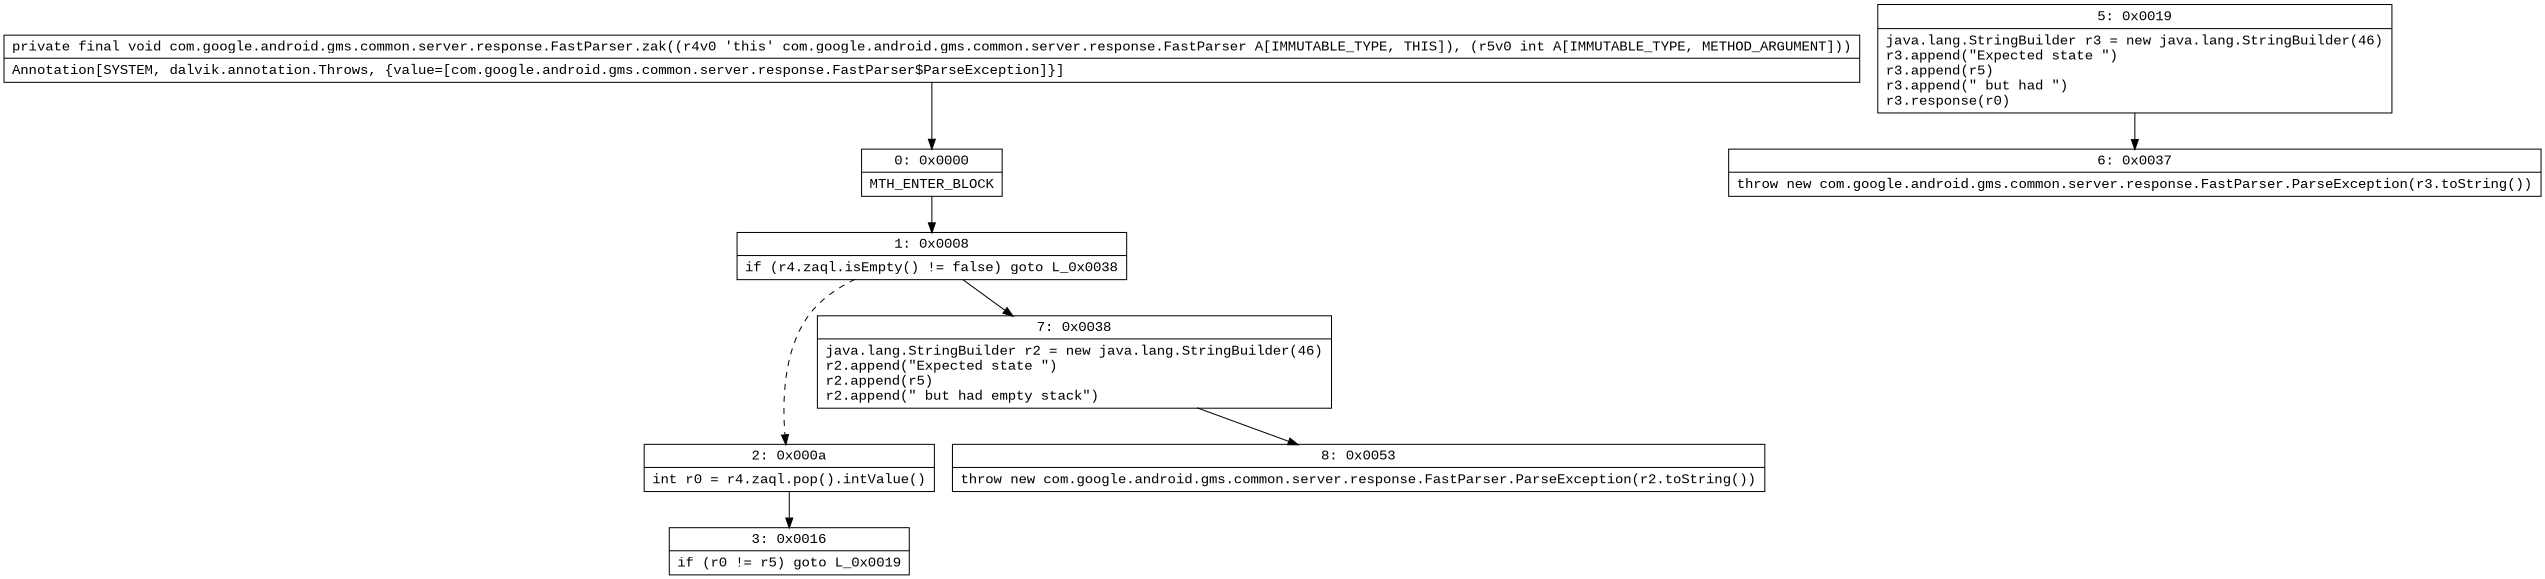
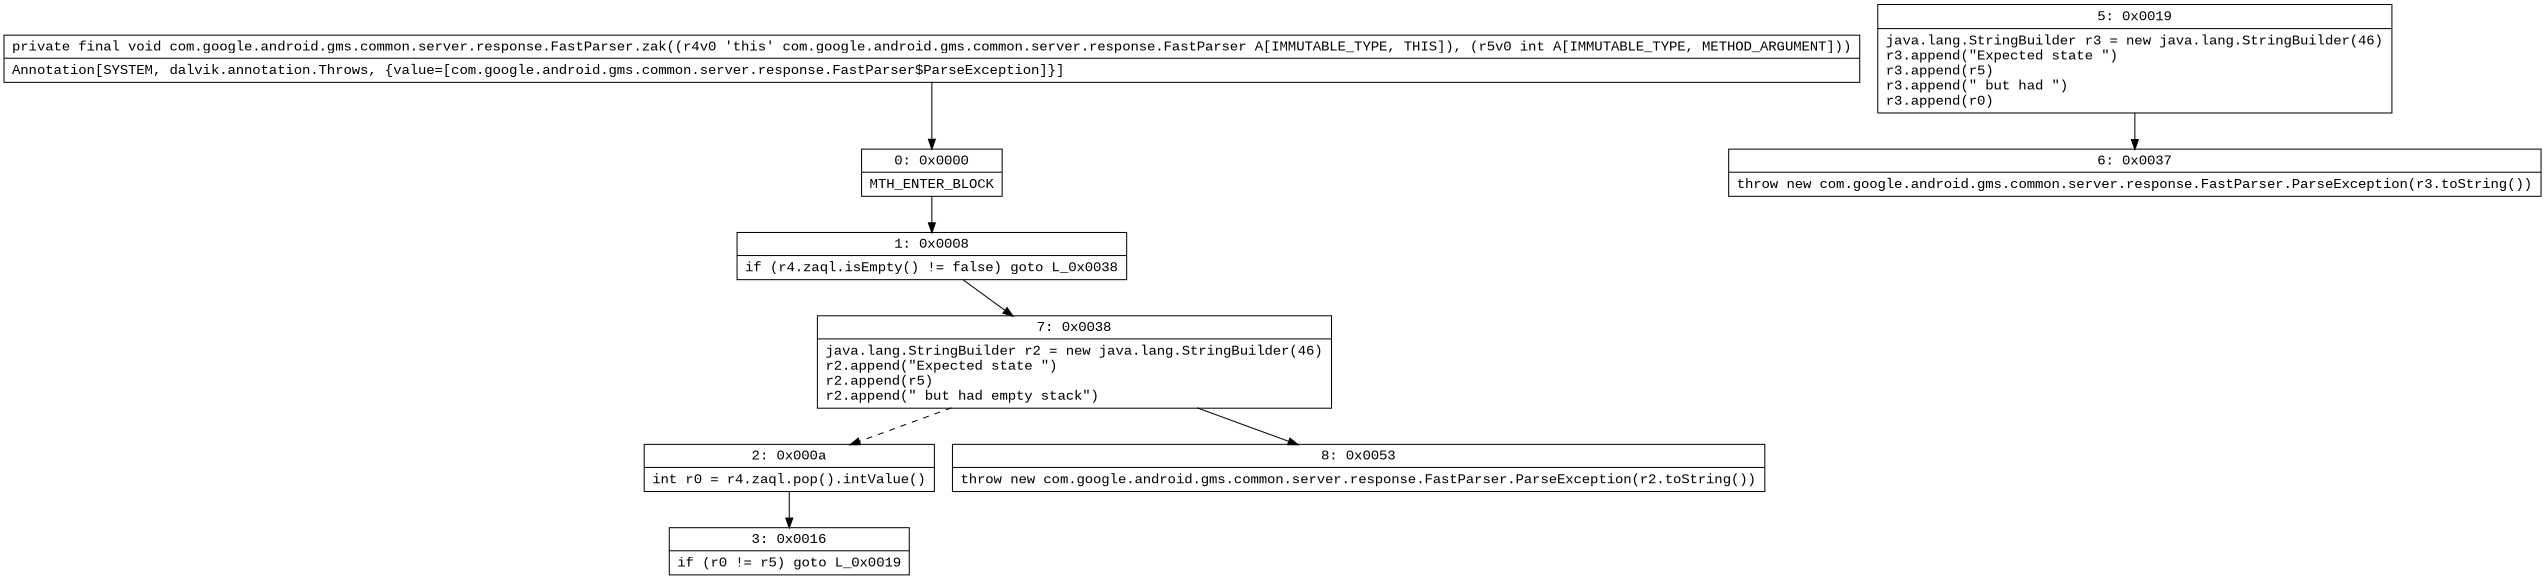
(1948, 100) -> (1940, 100)
(794, 344) -> (906, 425)
